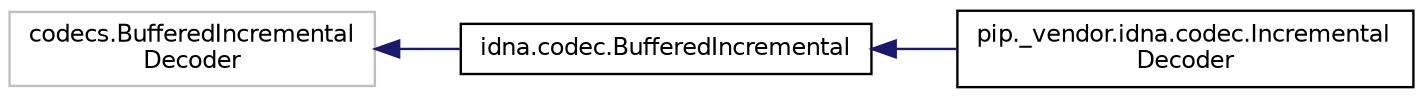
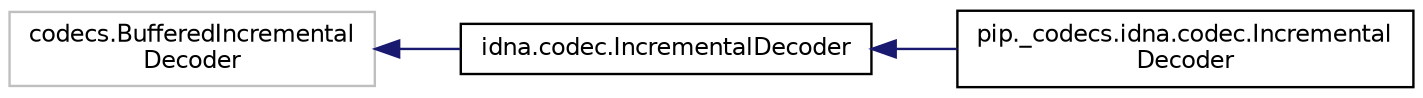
(666, 49) -> (666, 49)
(1185, 49) -> (1185, 49)
